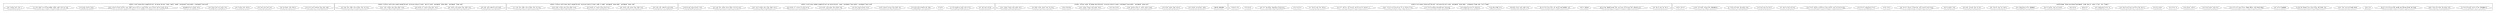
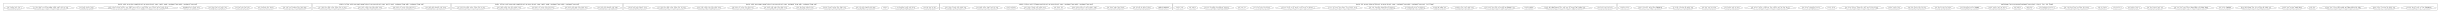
(242, 8) -> none
(459, 8) -> none
